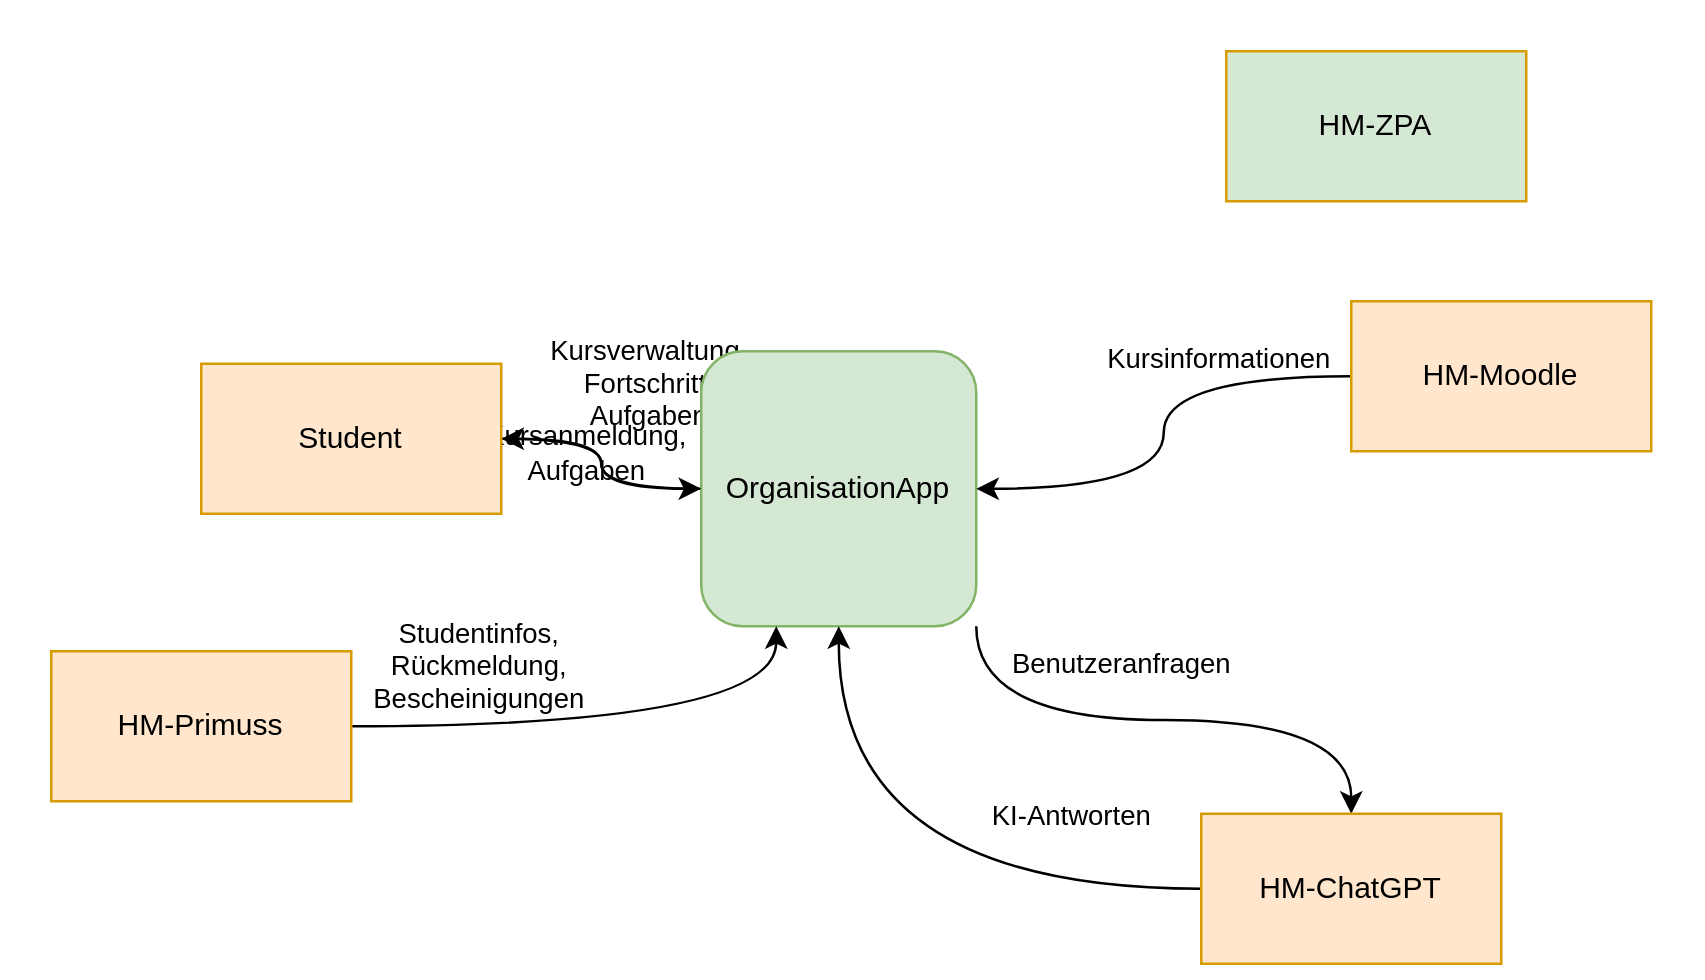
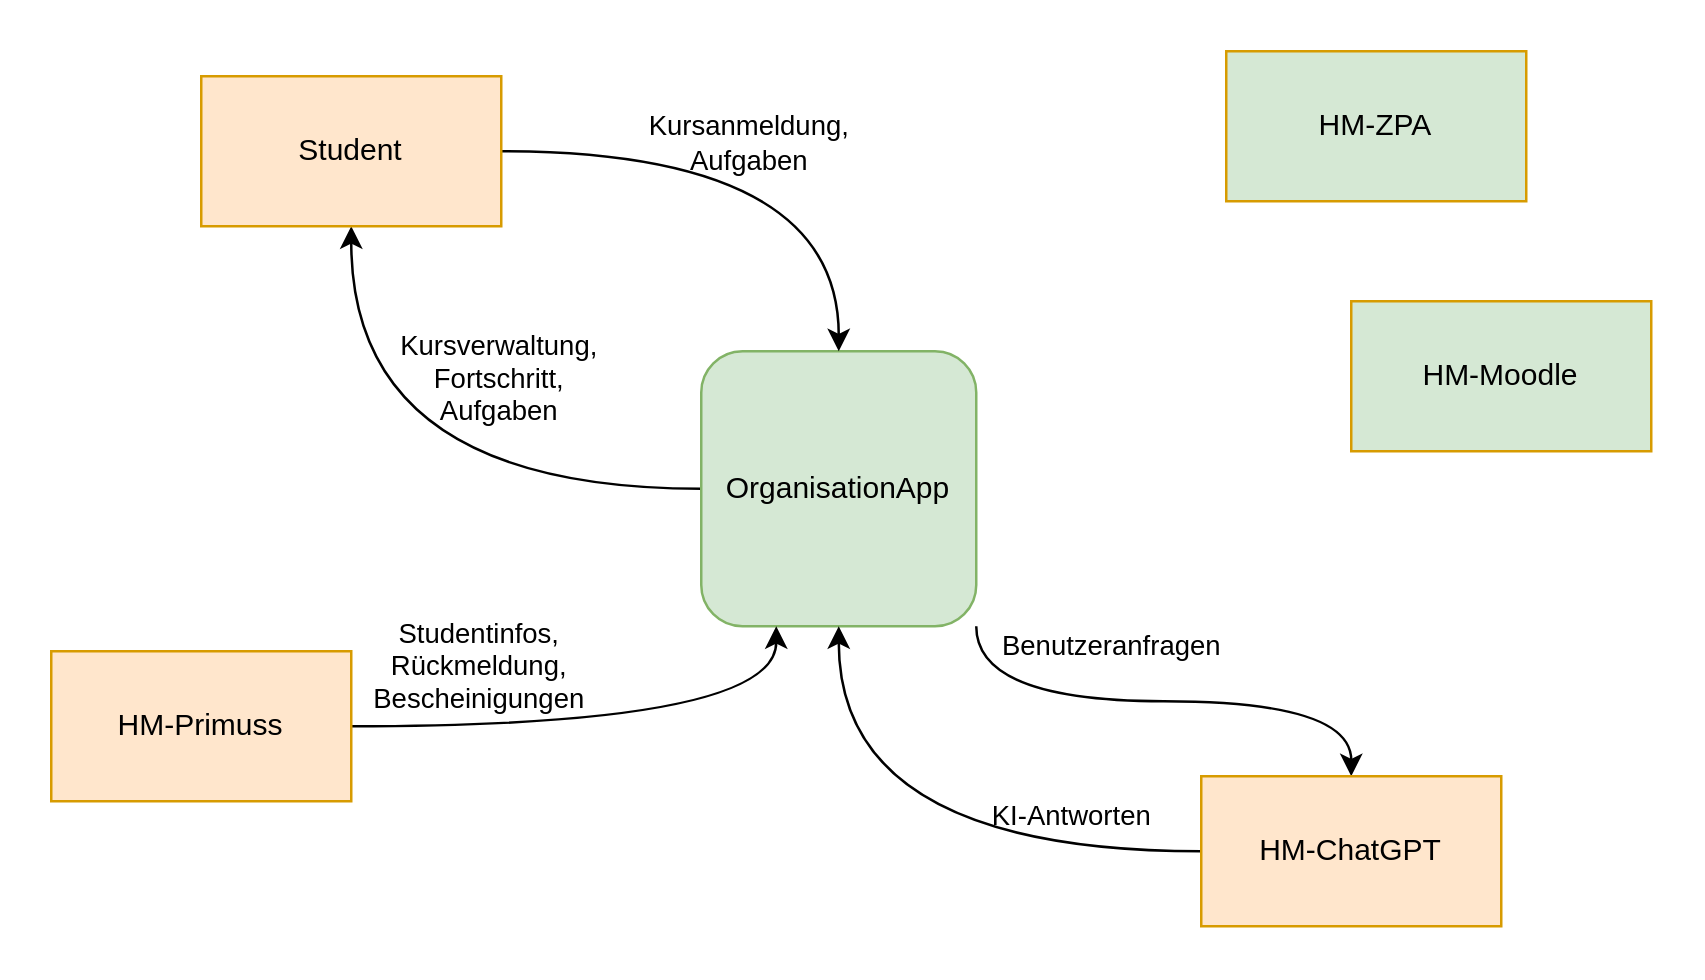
(1501, 376) -> (1501, 376)
(1165, 424) -> none
(351, 439) -> (351, 151)
(1351, 889) -> (1351, 851)
